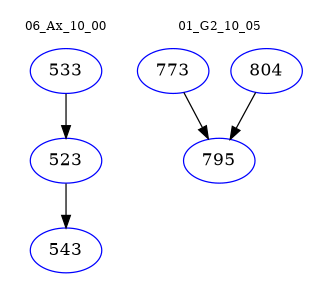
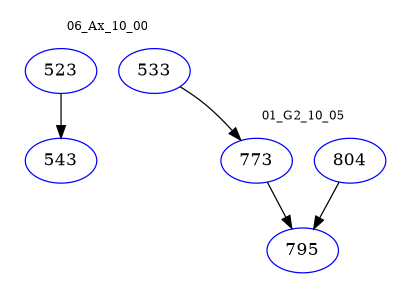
(66, 110) -> (219, 117)
